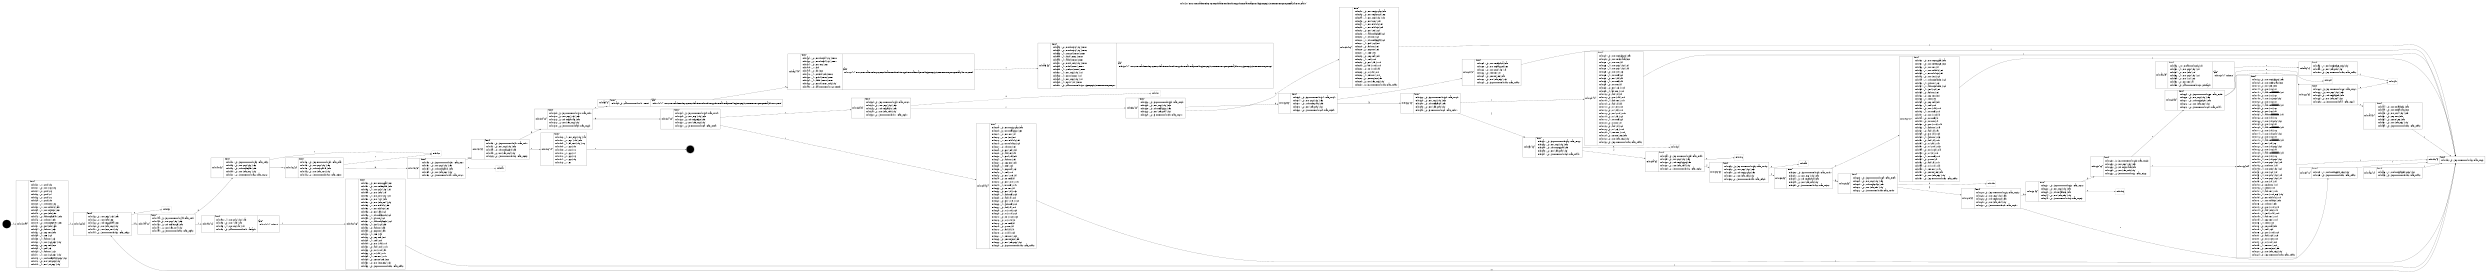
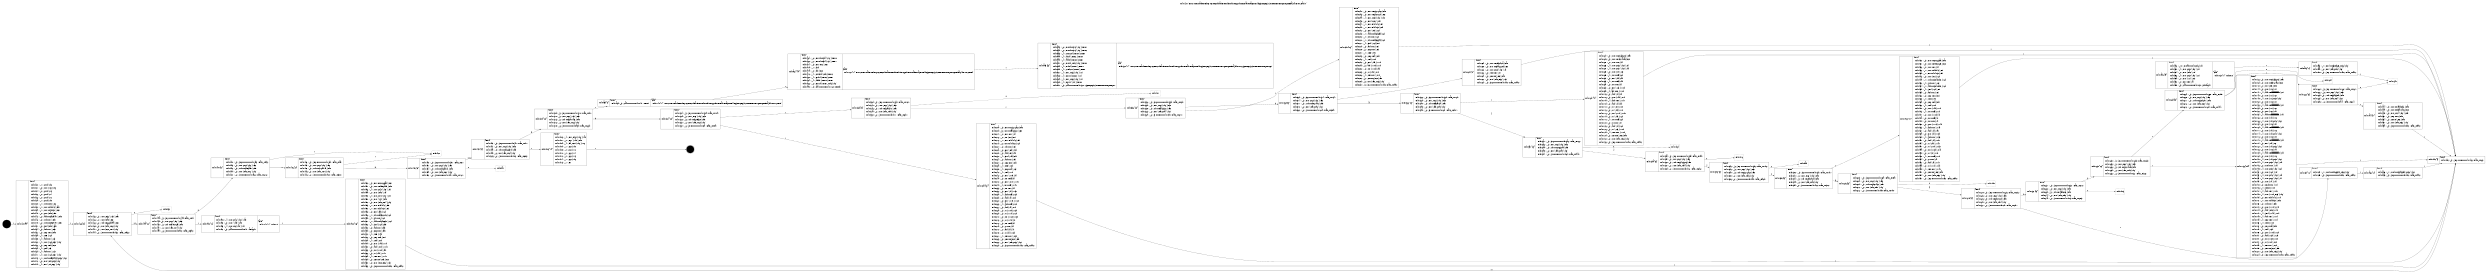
(2391, 164) -> (2360, 173)
